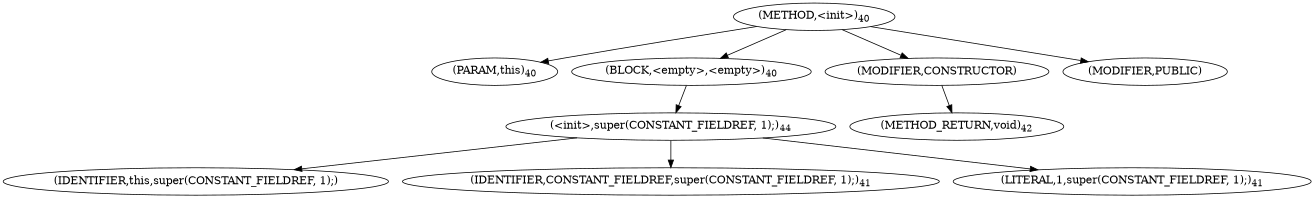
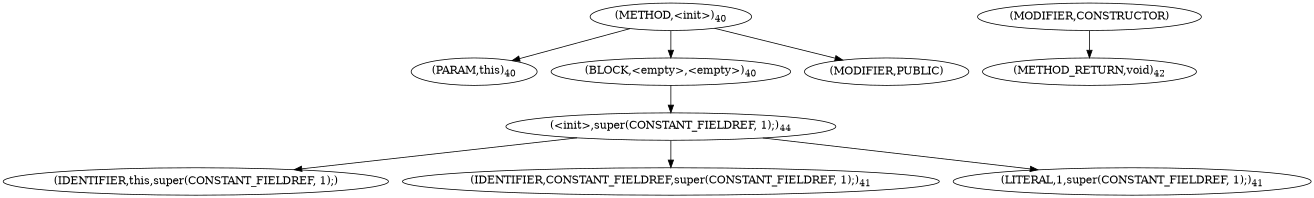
(872, 43) -> none
